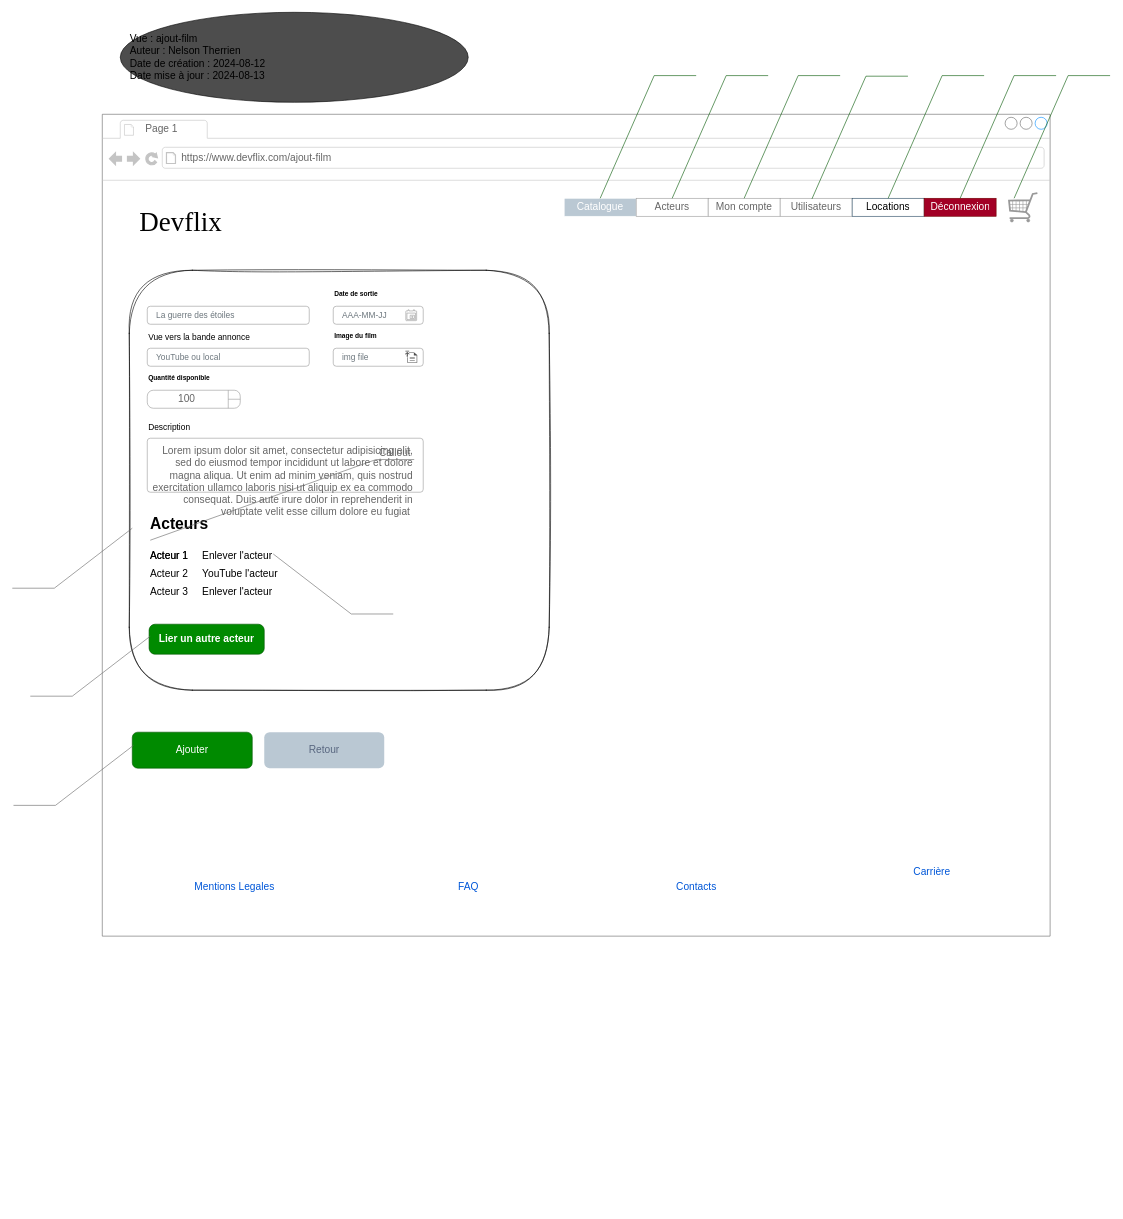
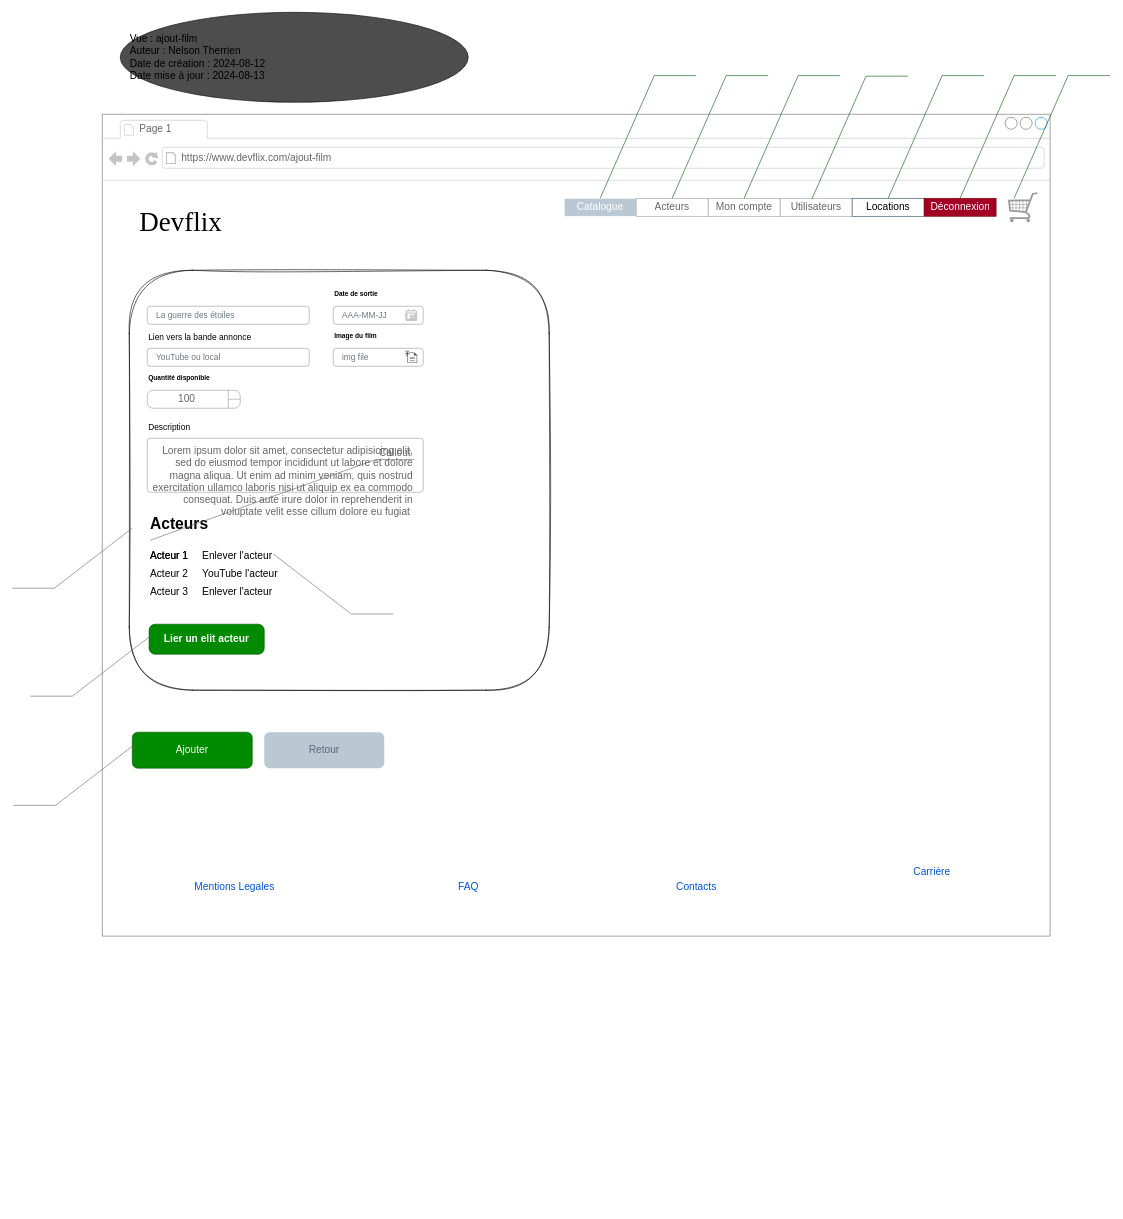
(177, 129) -> (171, 129)
(202, 337) -> (203, 337)
(207, 639) -> (207, 639)
